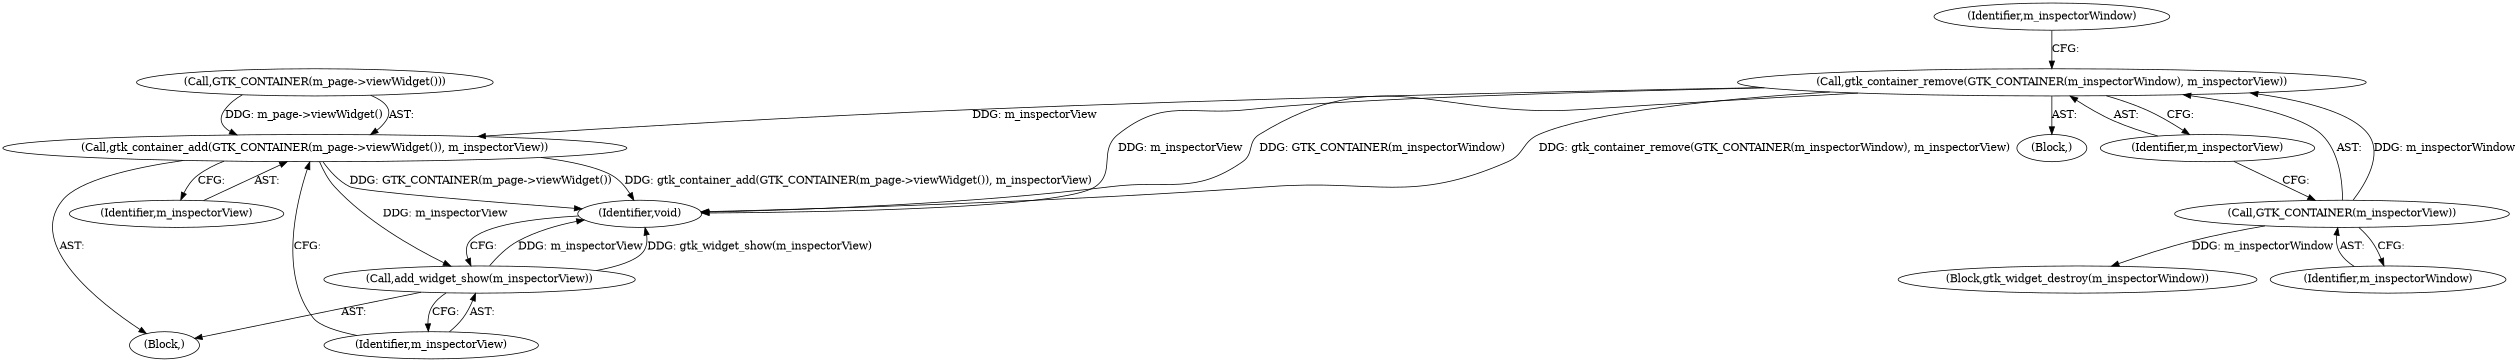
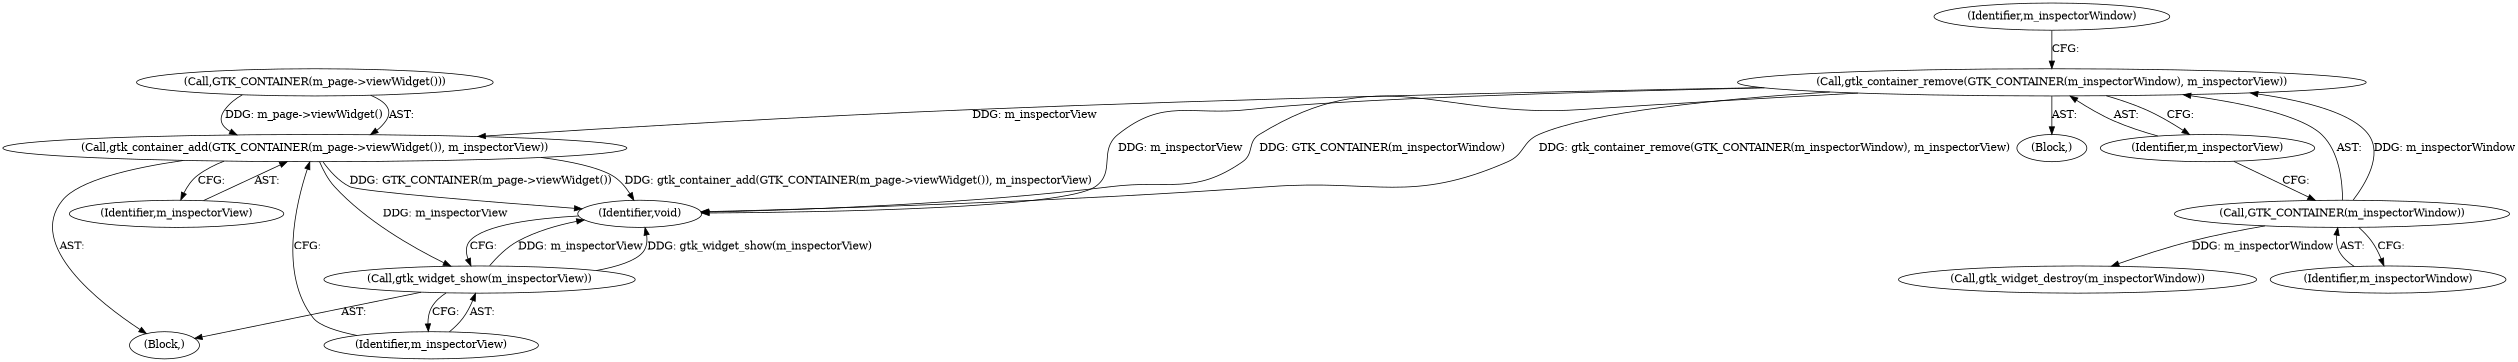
(2342, 214) -> (2342, 214)
(480, 280) -> (480, 280)
(2078, 280) -> (2078, 280)
